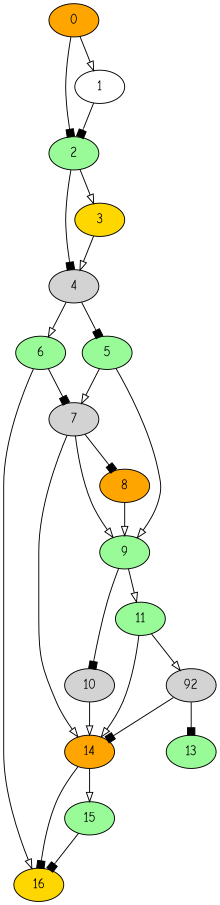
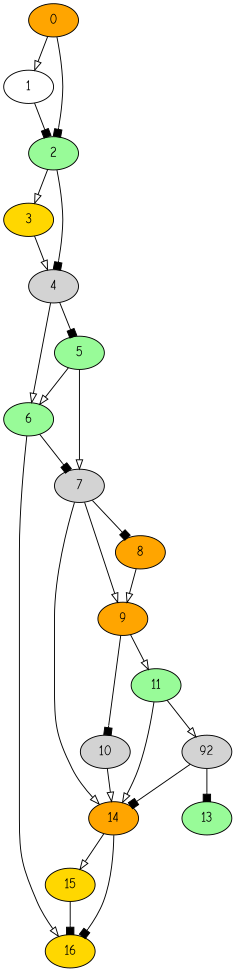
(152, 448) -> (57, 382)
(125, 552) -> (123, 619)
(90, 818) -> (70, 885)
